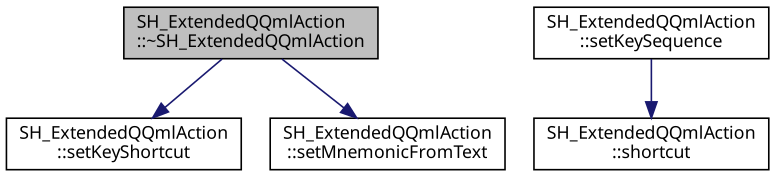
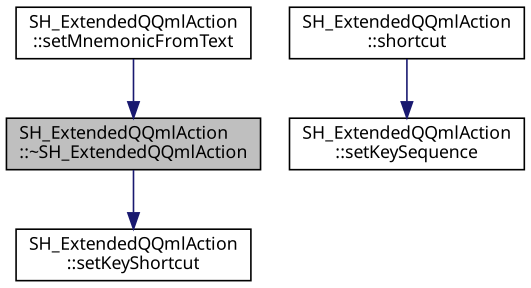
(651, 80) -> (407, 80)
(313, 84) -> (133, 80)
